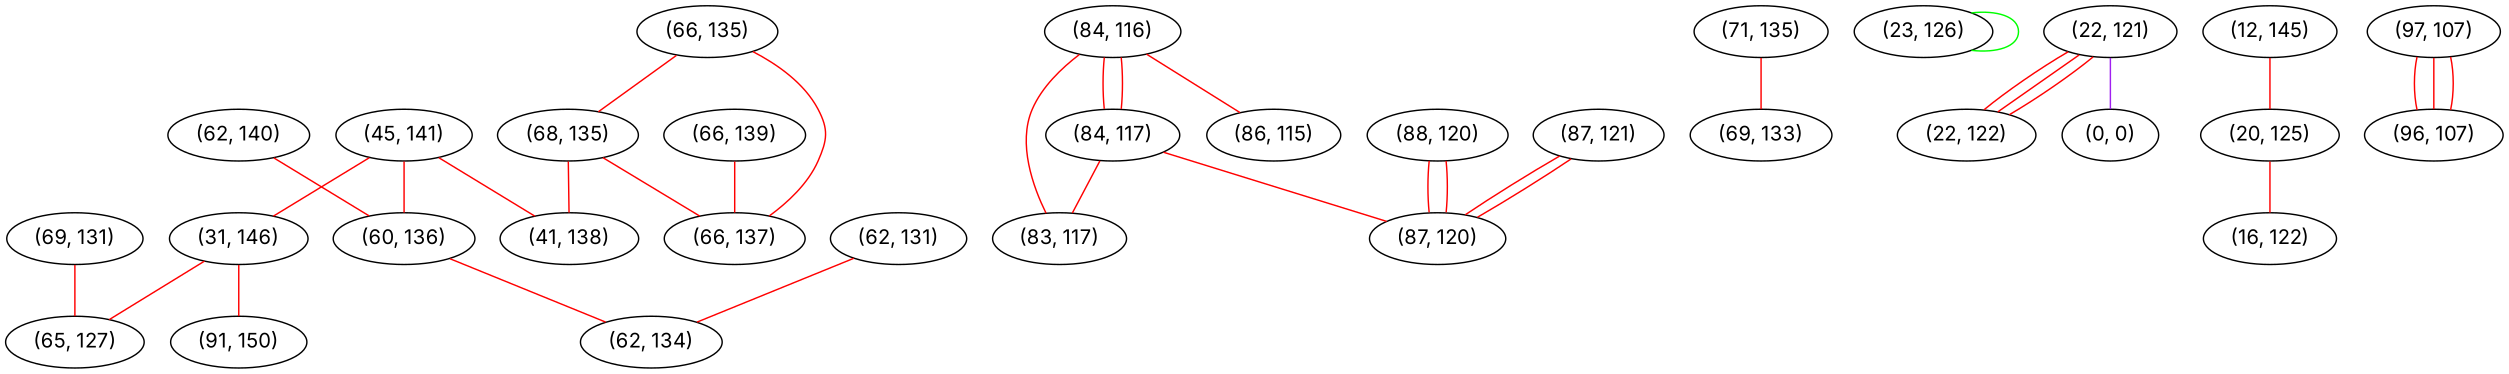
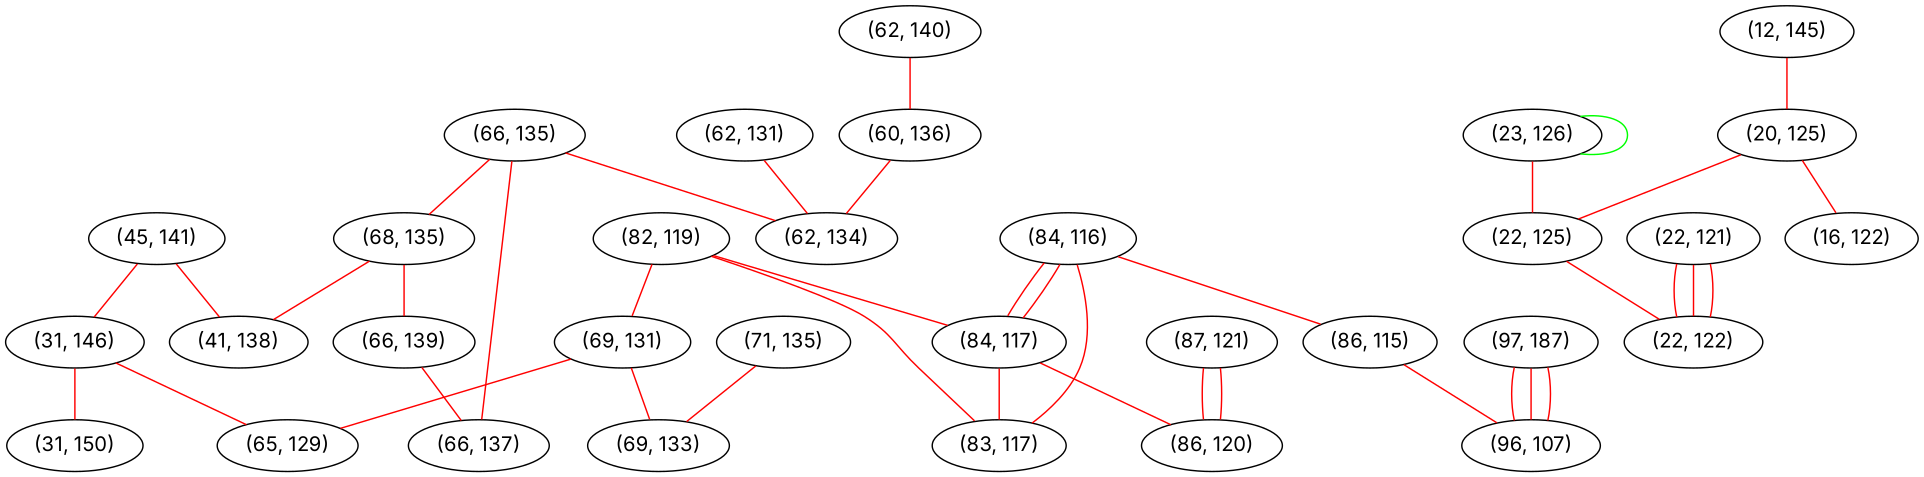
(2434, 32) -> (1531, 342)
(1438, 135) -> none
(2110, 135) -> none
(404, 187) -> none
(651, 187) -> (404, 291)
none -> (670, 187)
none -> (661, 239)
(1438, 239) -> (1212, 446)
none -> (1533, 239)
(75, 342) -> (288, 446)
(239, 342) -> (75, 446)
none -> (640, 394)
none -> (1450, 394)
